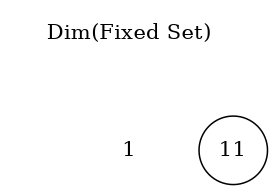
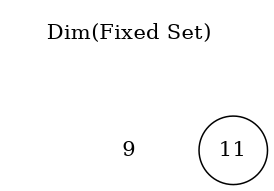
(130, 150) -> (130, 150)
